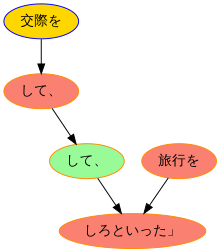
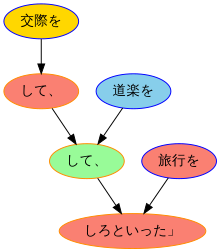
none -> (133, 91)
(179, 161) -> (179, 161)
